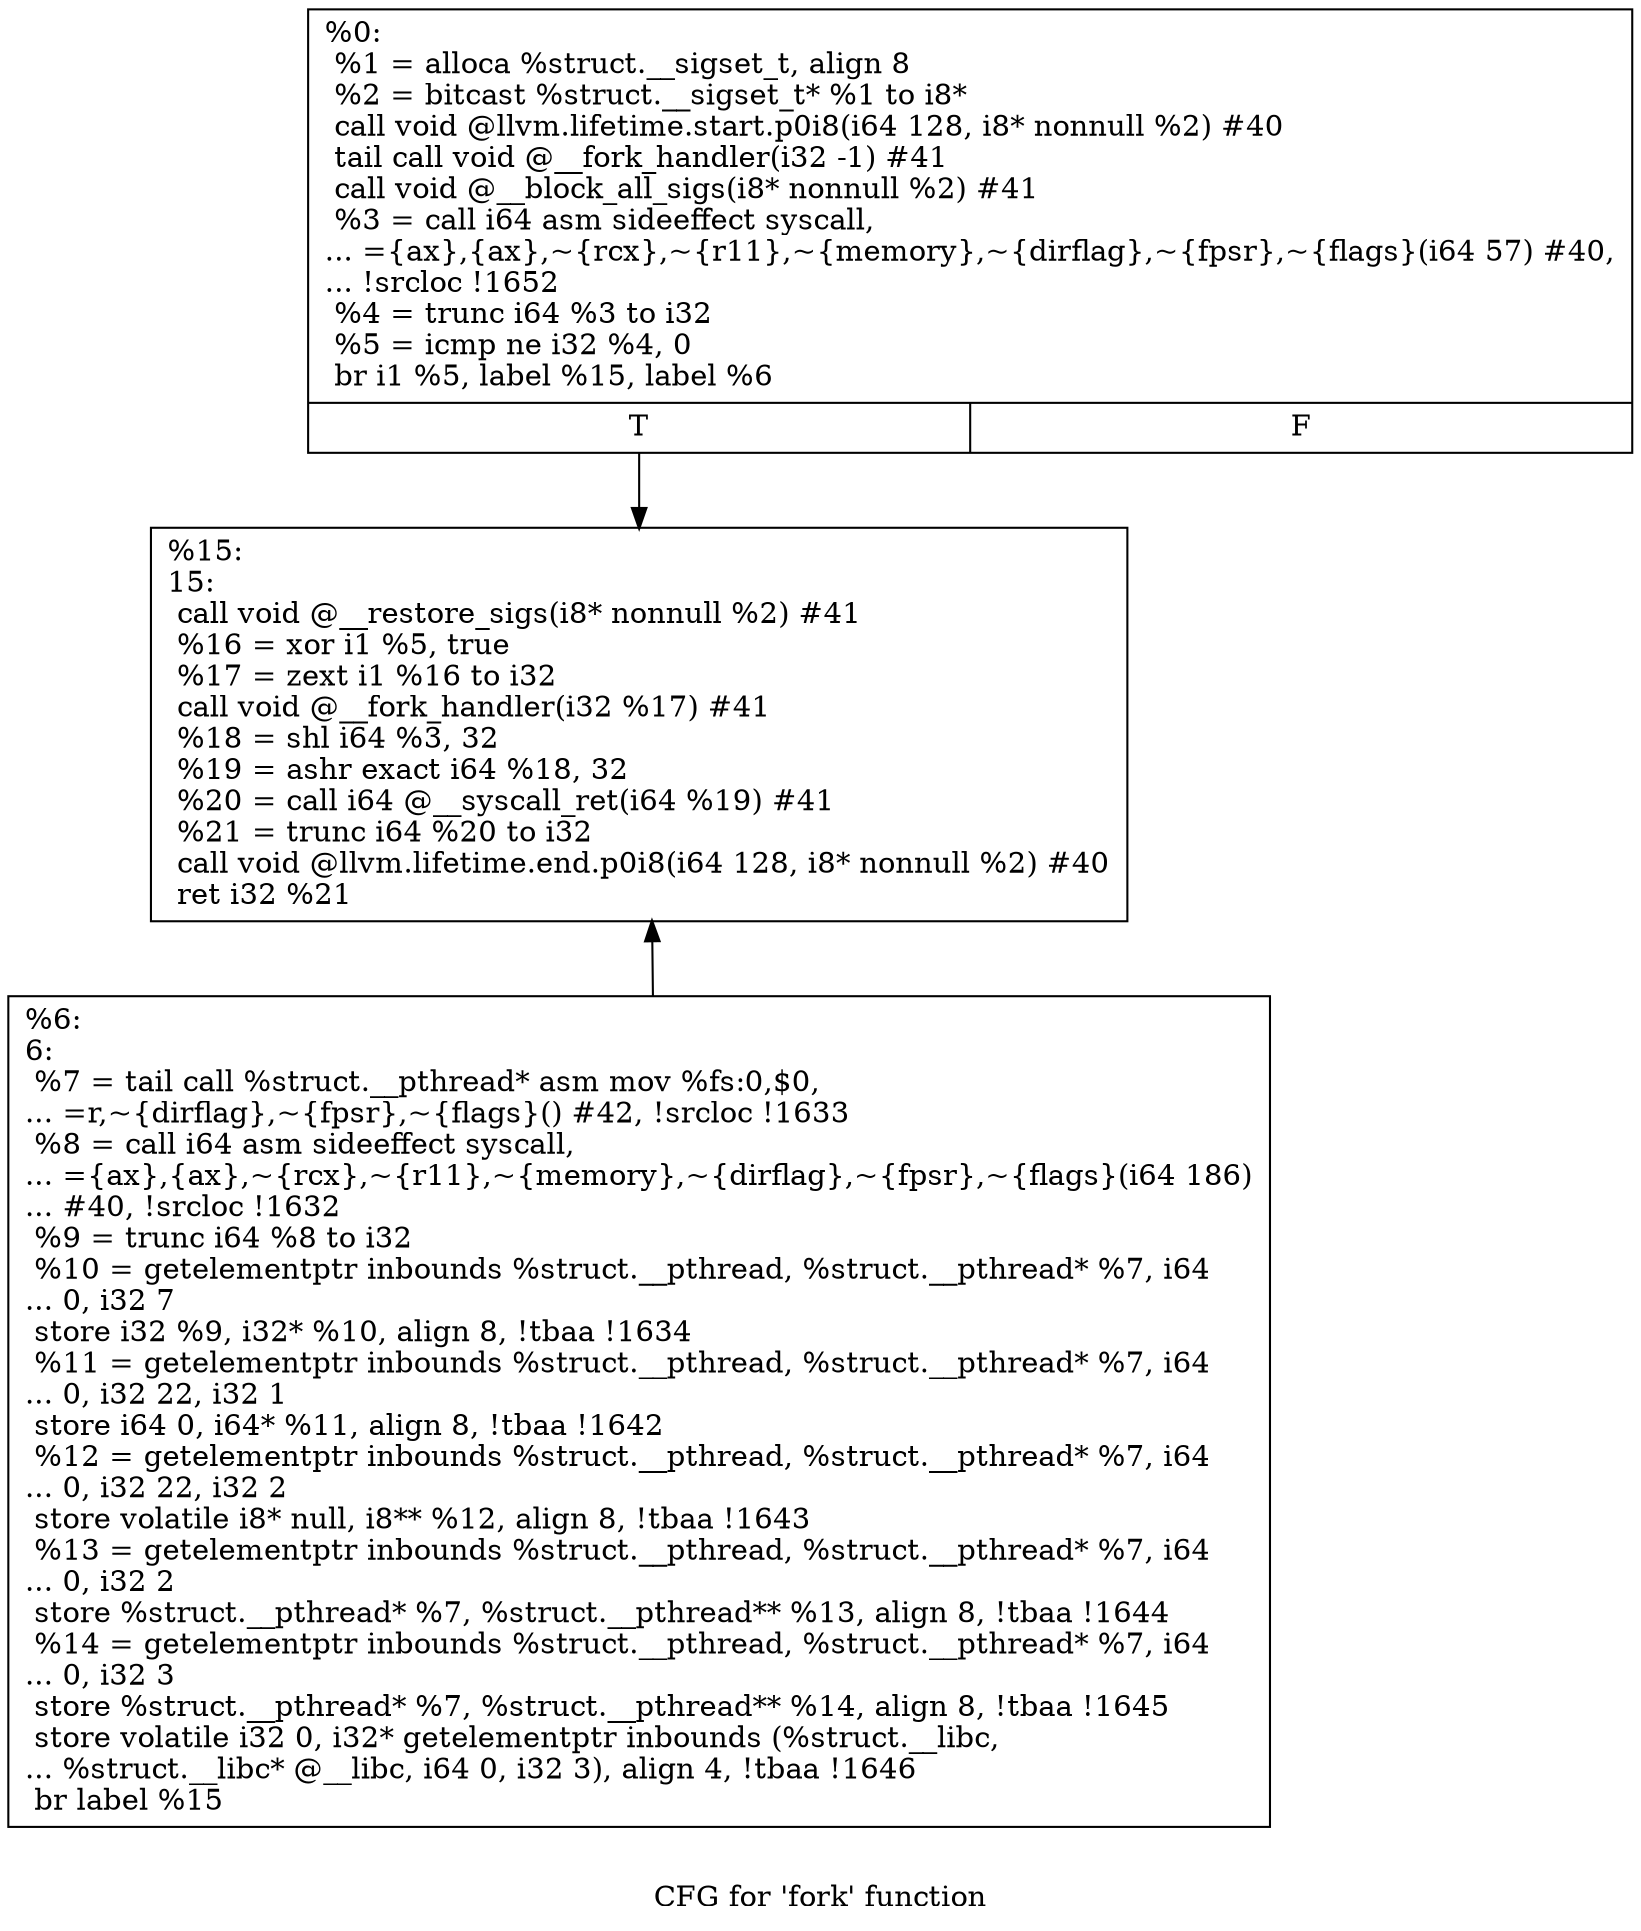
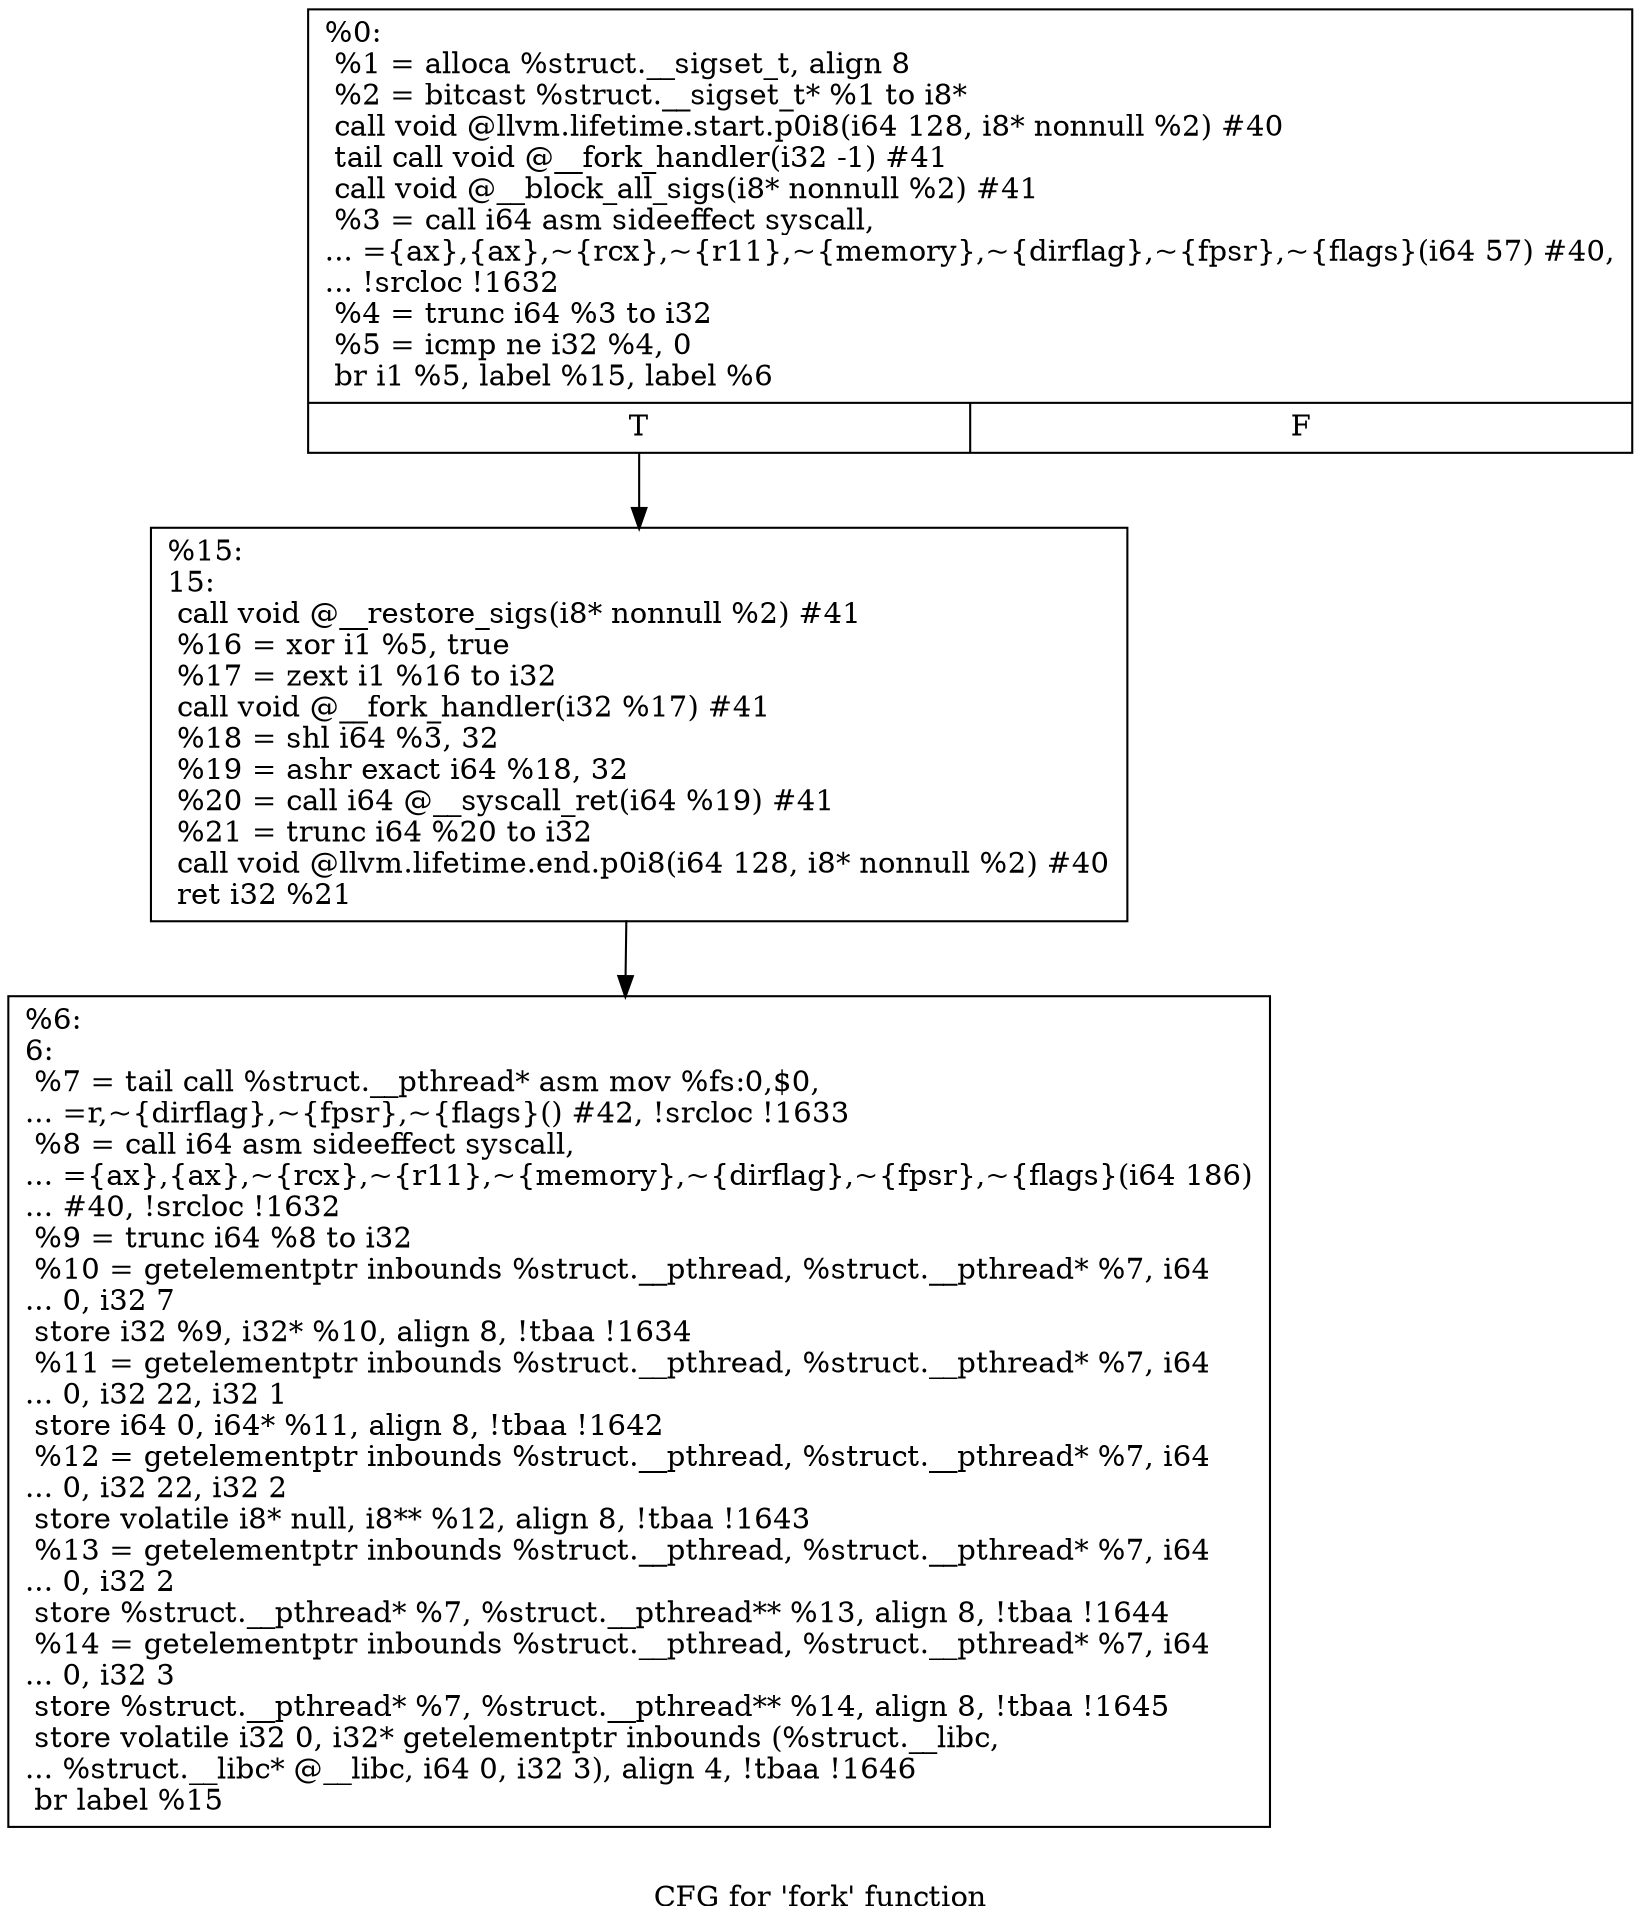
(442, 283) -> (442, 283)
(653, 969) -> (626, 948)
